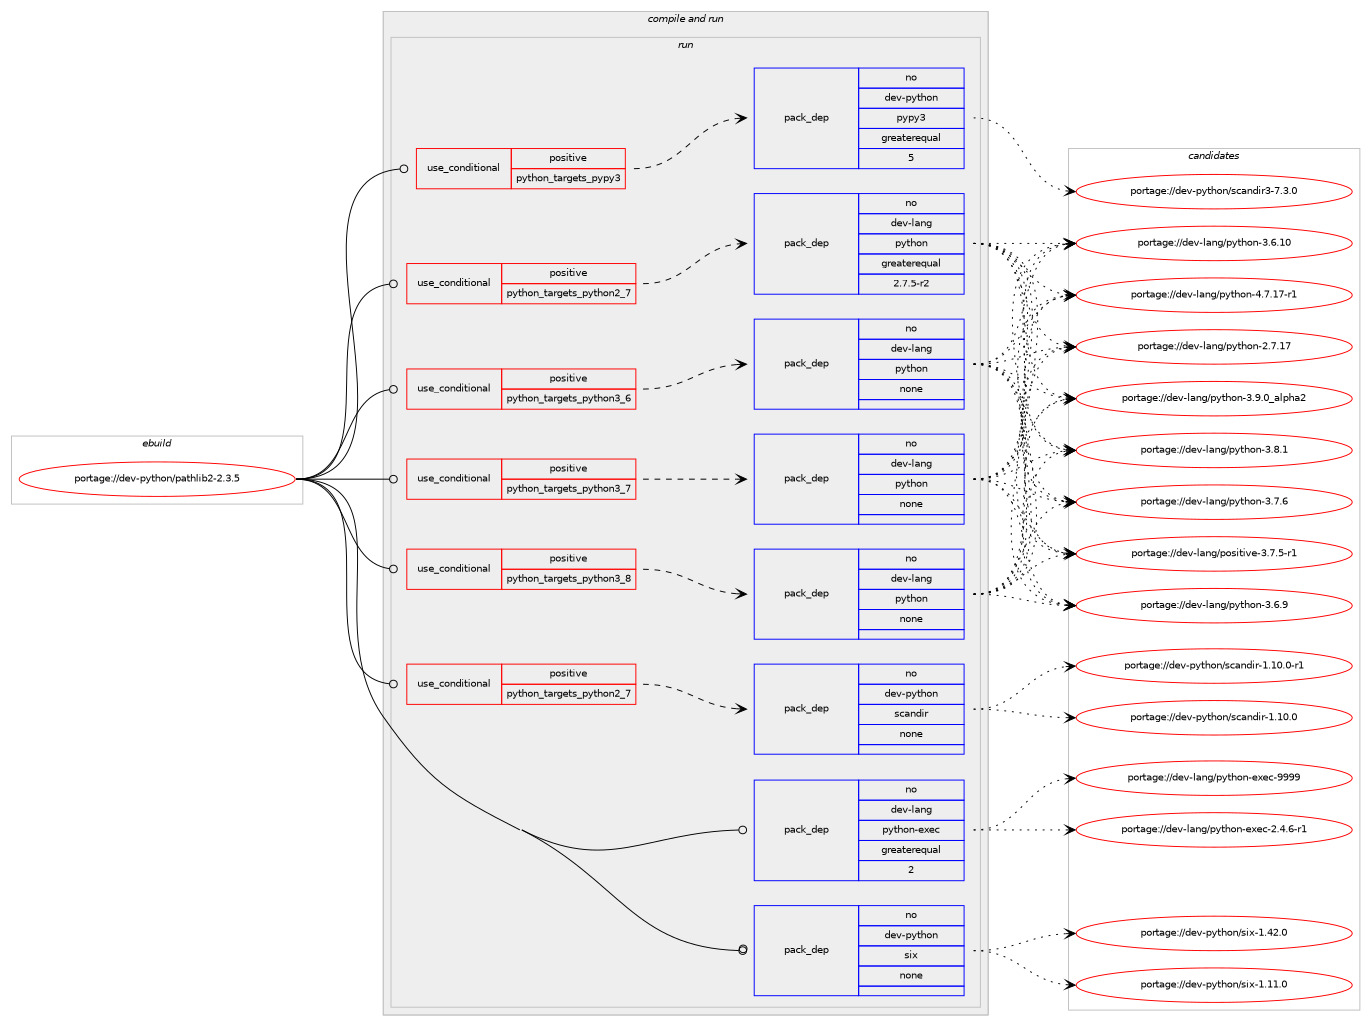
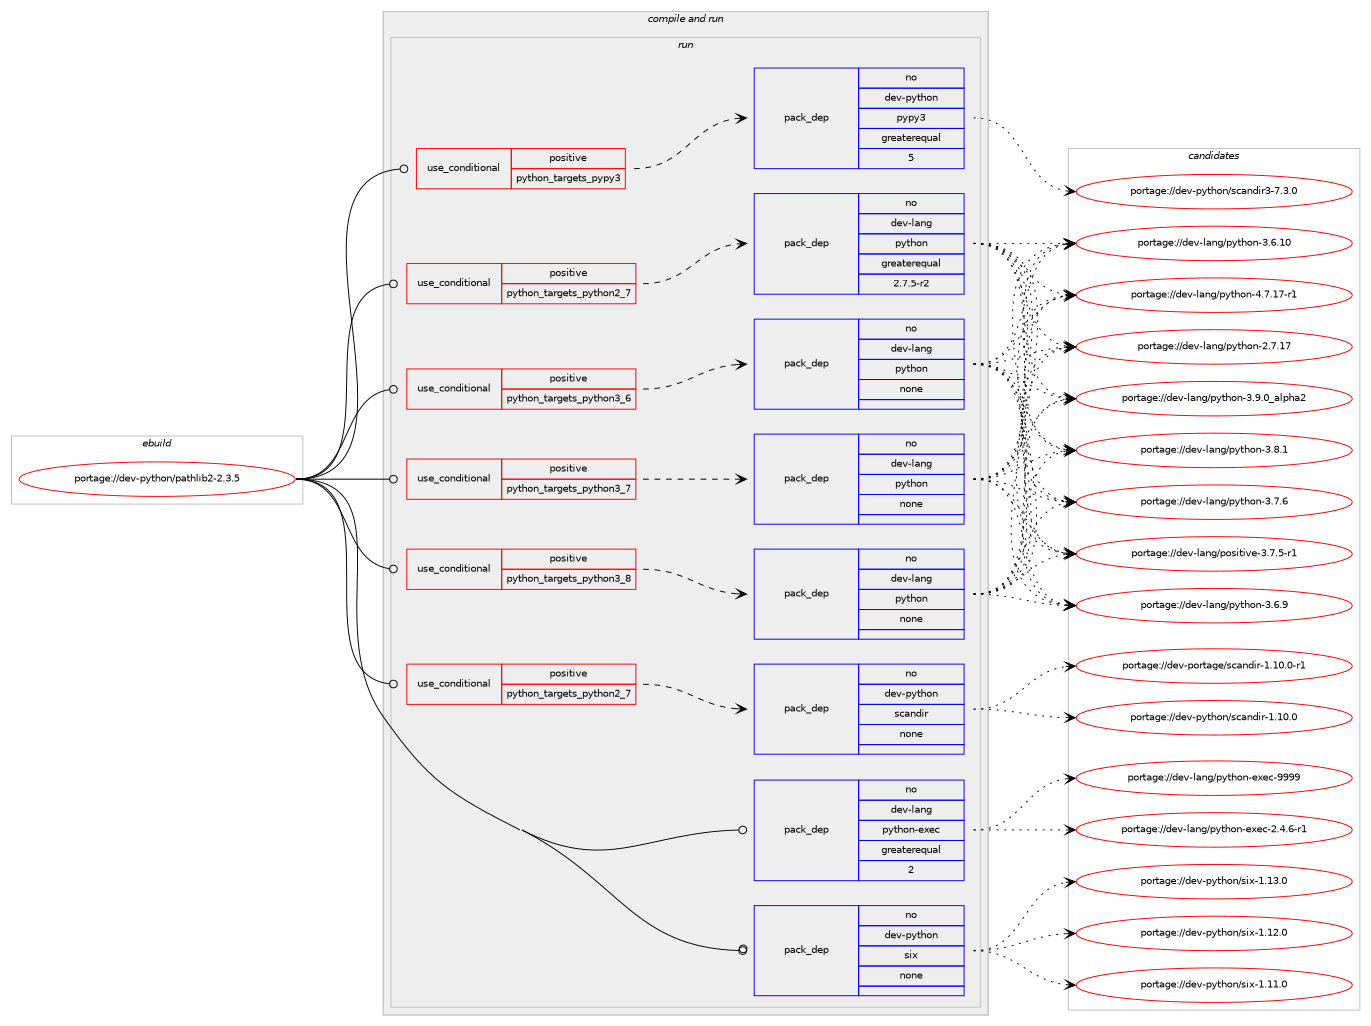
(1214, 666) -> (1214, 666)
none -> (1214, 882)
(1214, 933) -> (1214, 933)
